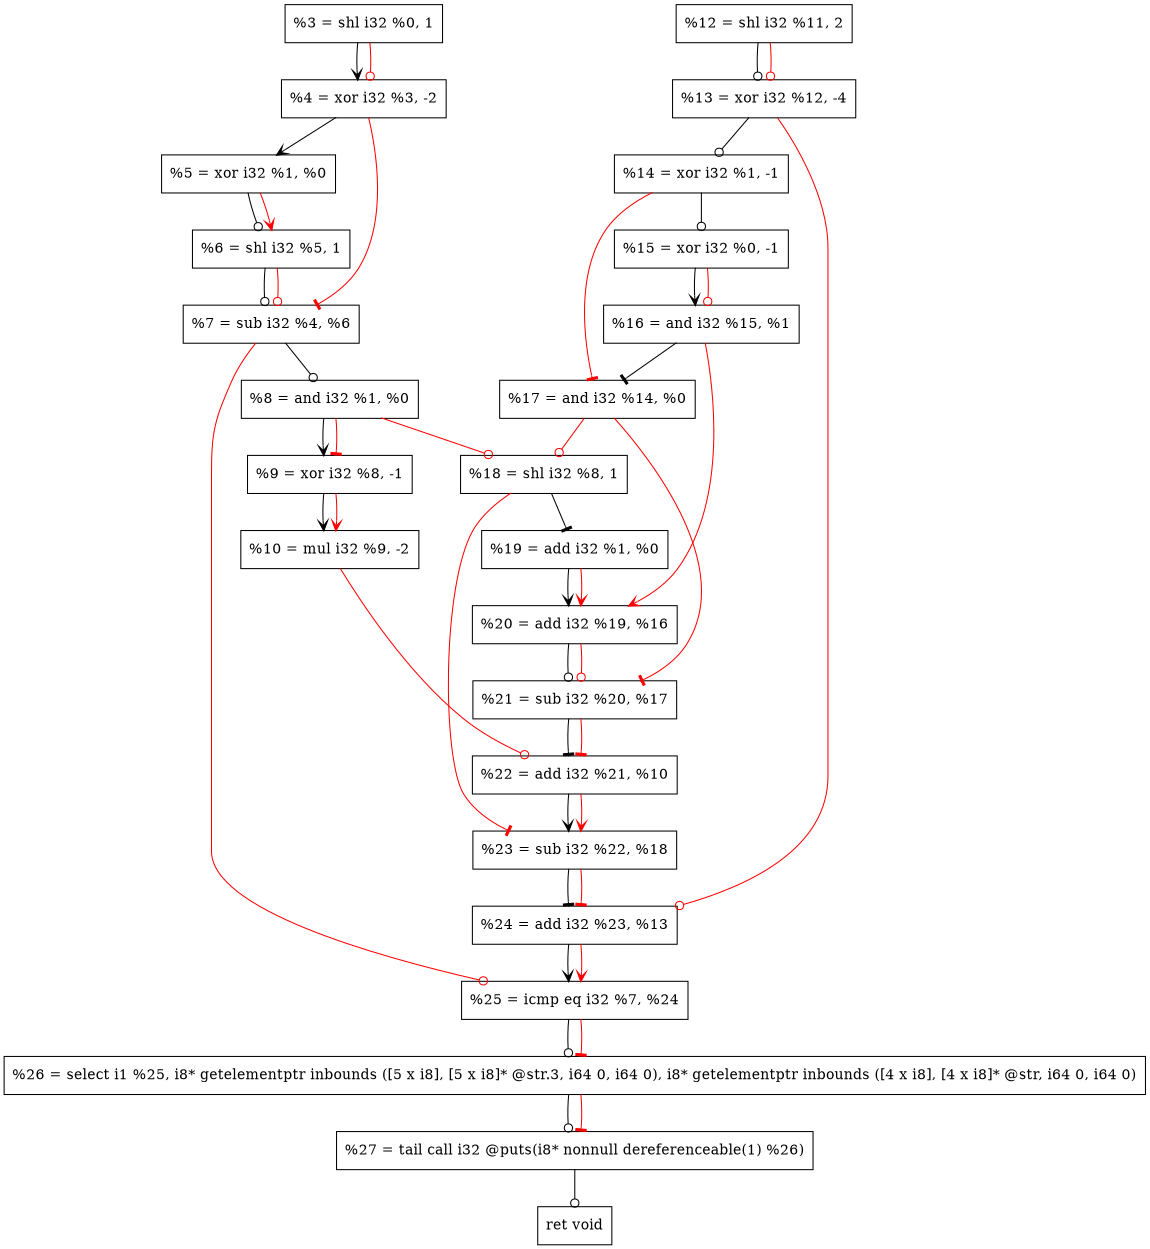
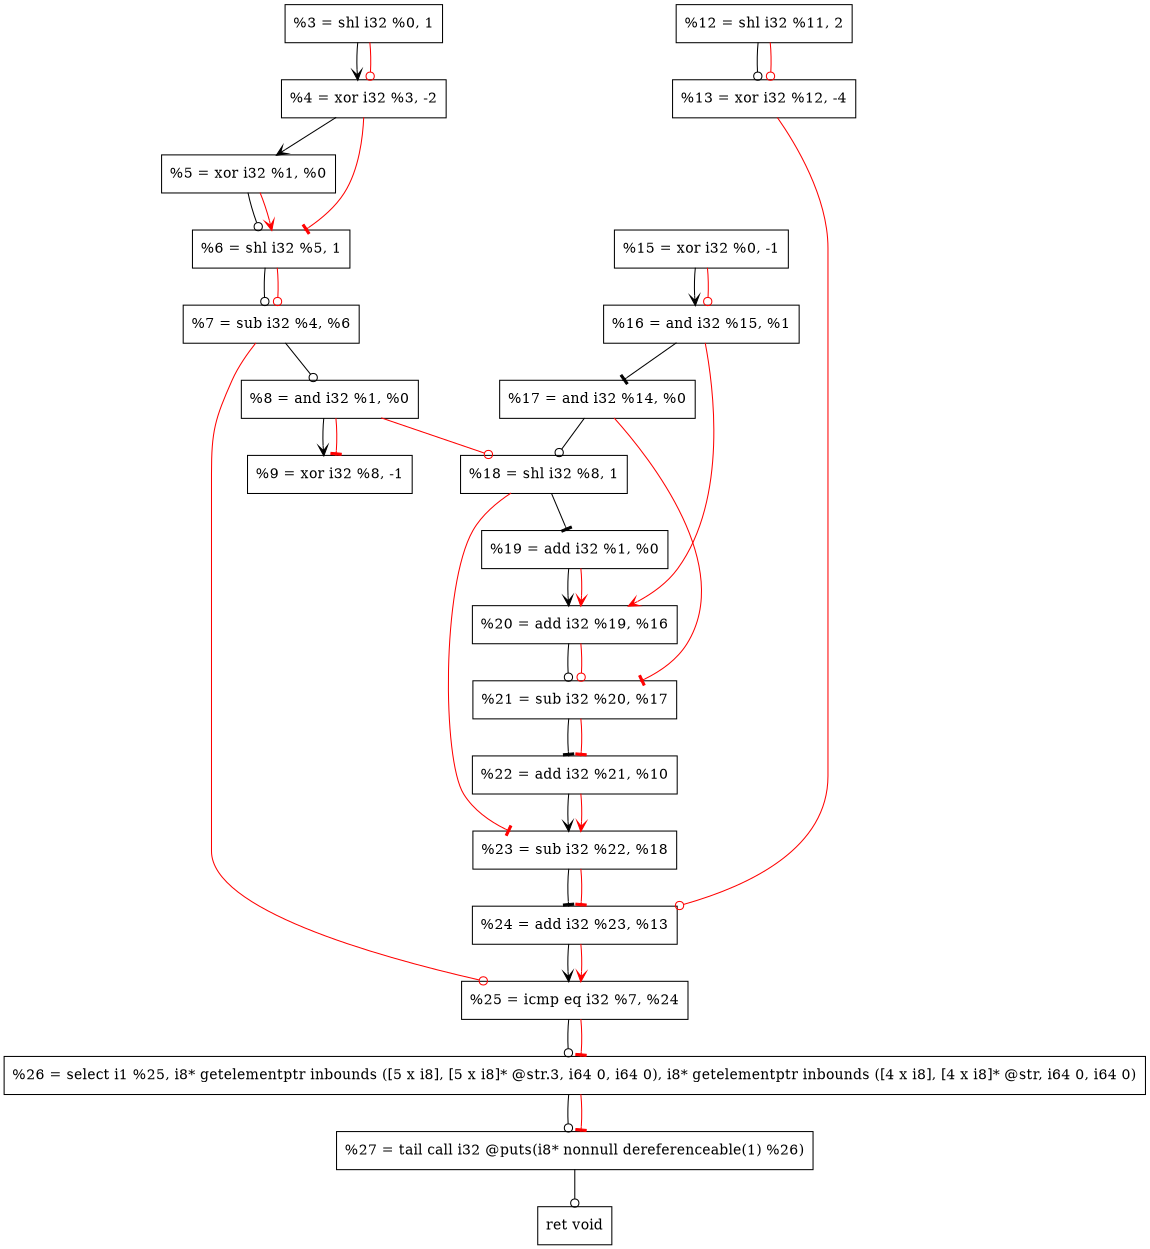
(701, 174) -> none
(375, 220) -> (351, 180)
(573, 434) -> (573, 434)
(330, 550) -> none
